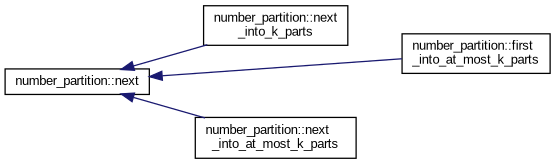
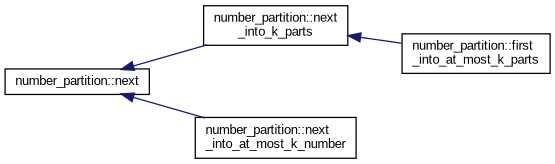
(282, 67) -> (381, 40)
(276, 138) -> (276, 138)
